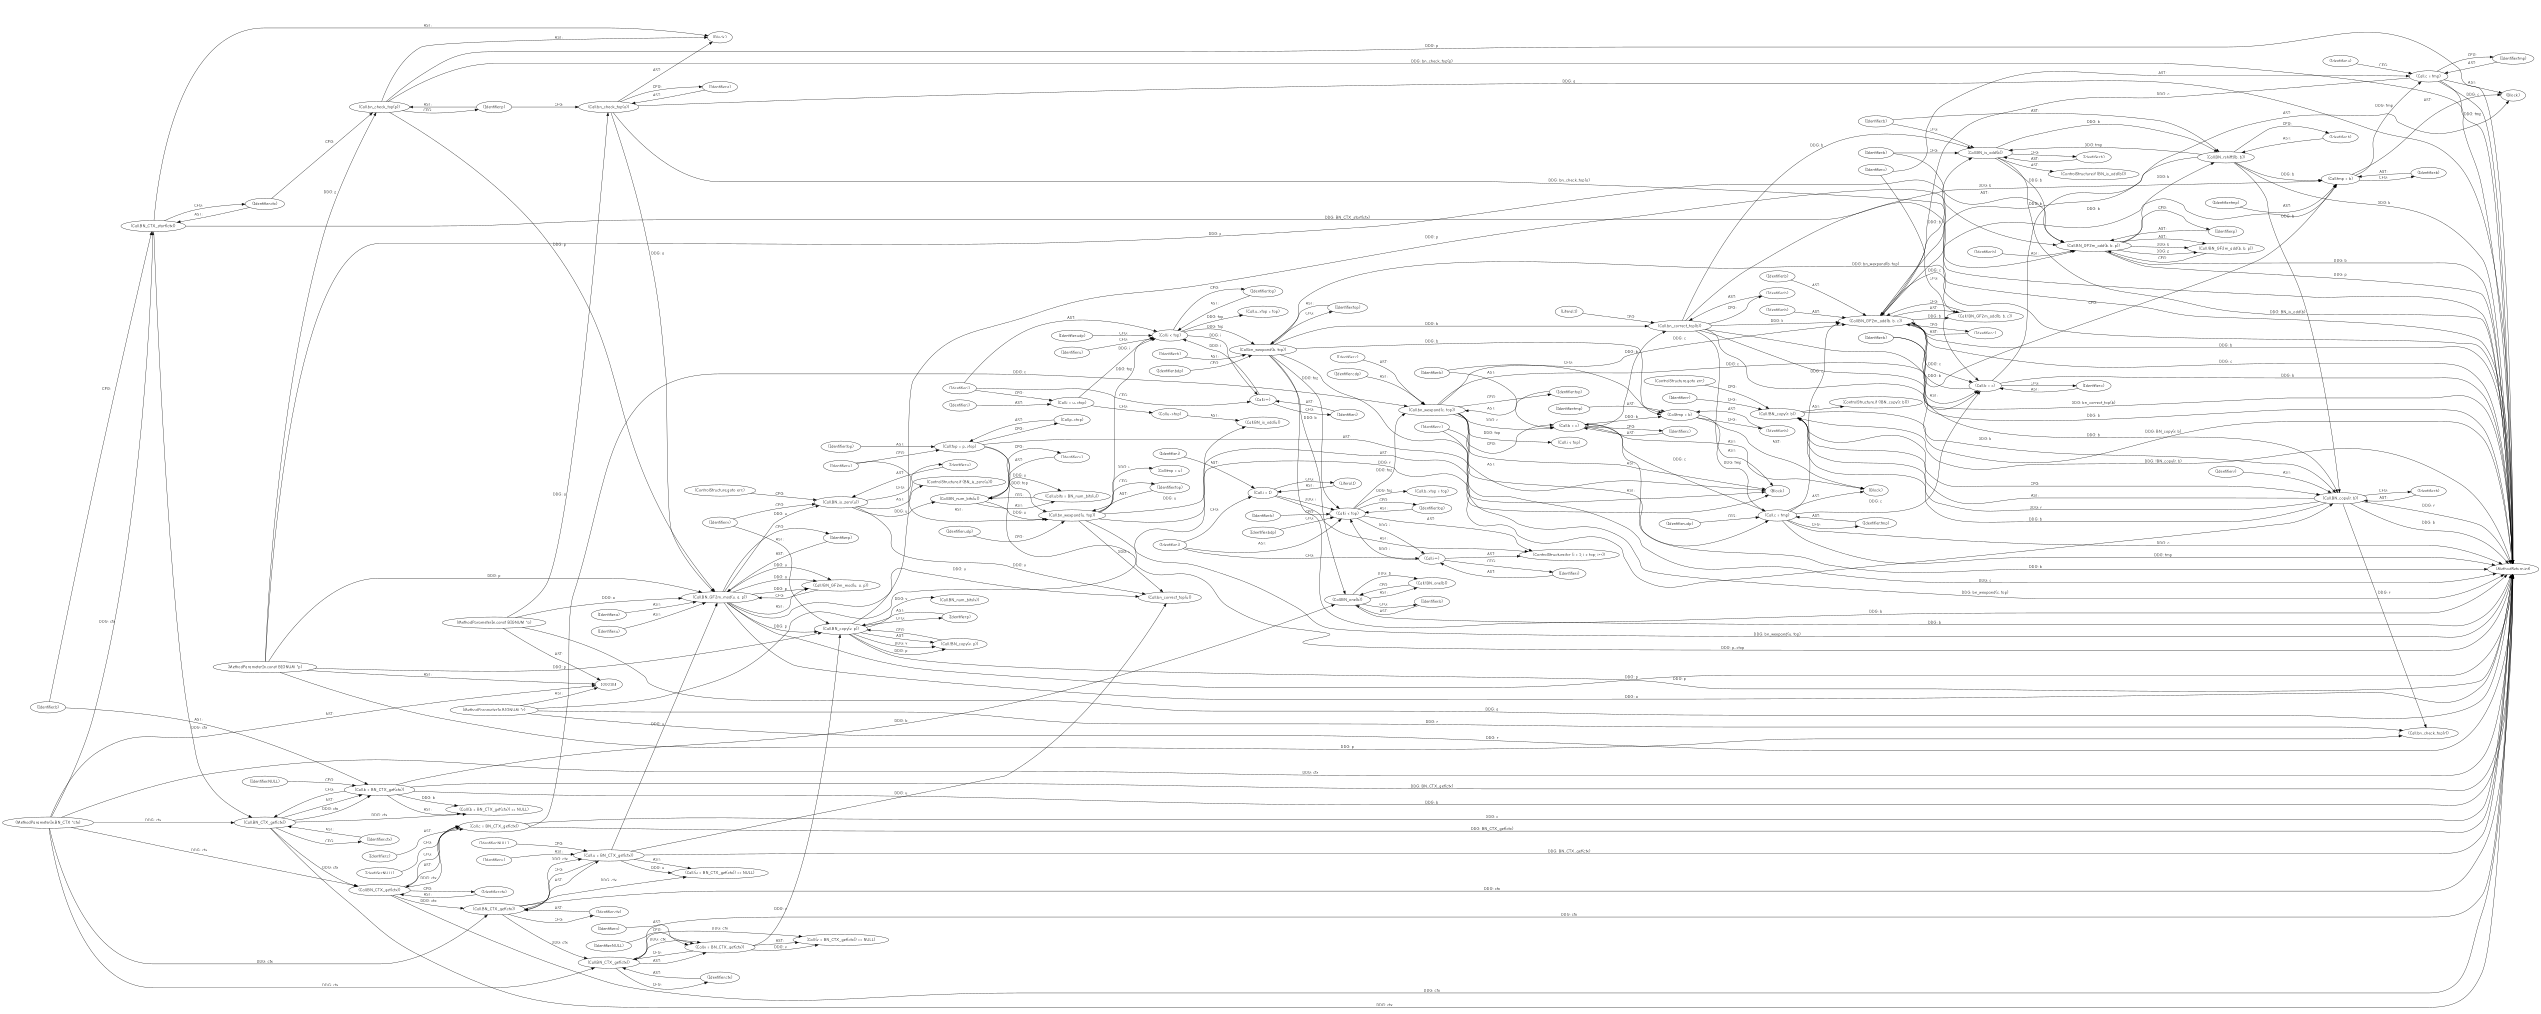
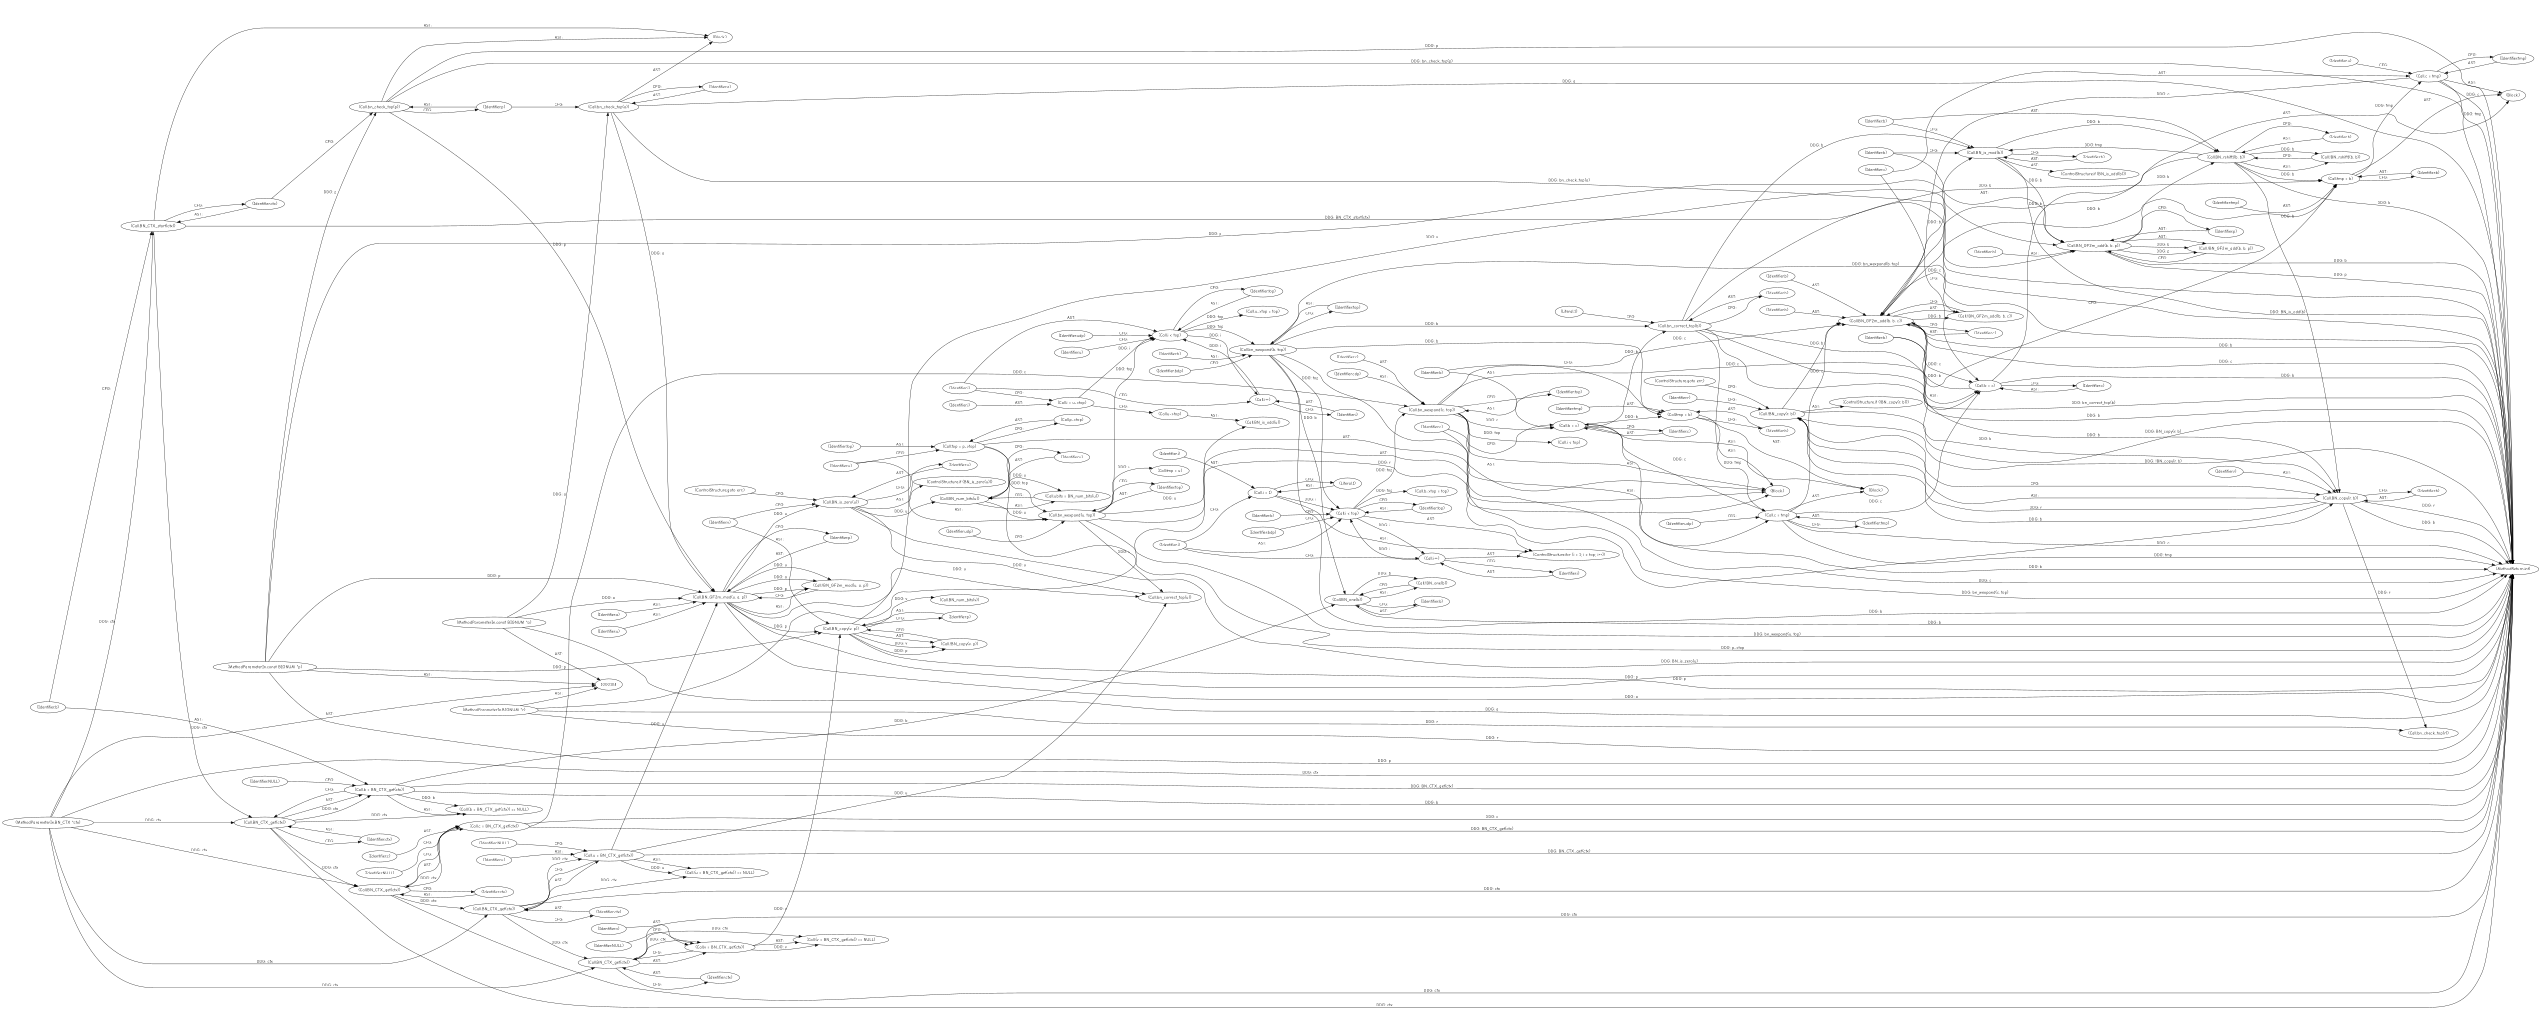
(1985, 153) -> (1985, 153)
none -> (2341, 157)
(1432, 237) -> (1432, 237)
(1774, 324) -> (1812, 367)
none -> (1687, 664)
(1335, 749) -> (1452, 764)
